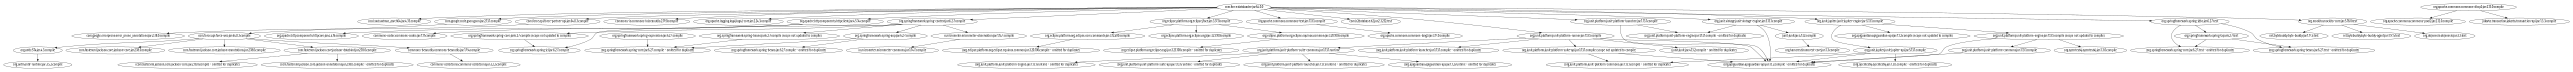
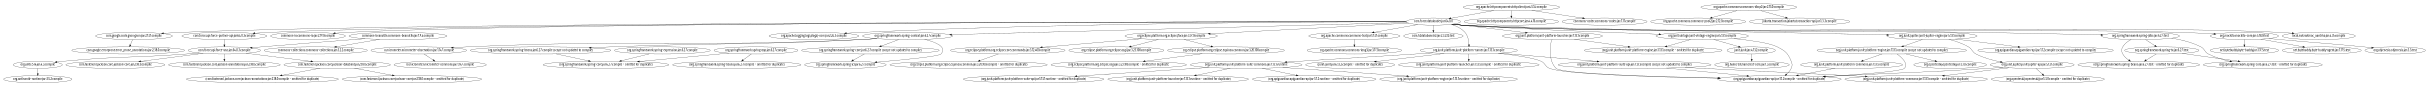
(1044, 12) -> (1472, 14)
(647, 22) -> (308, 36)
(910, 29) -> none
(328, 44) -> (309, 43)
